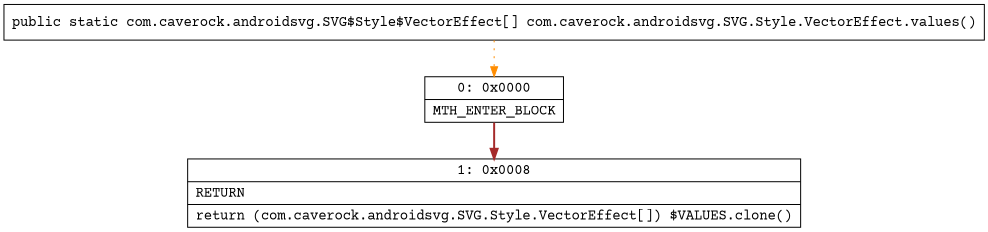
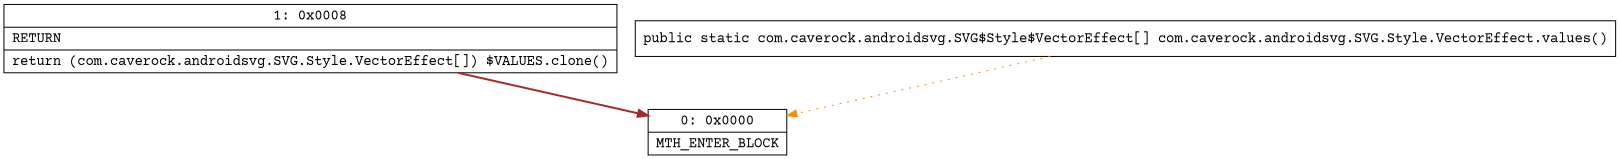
(494, 136) -> (548, 93)
